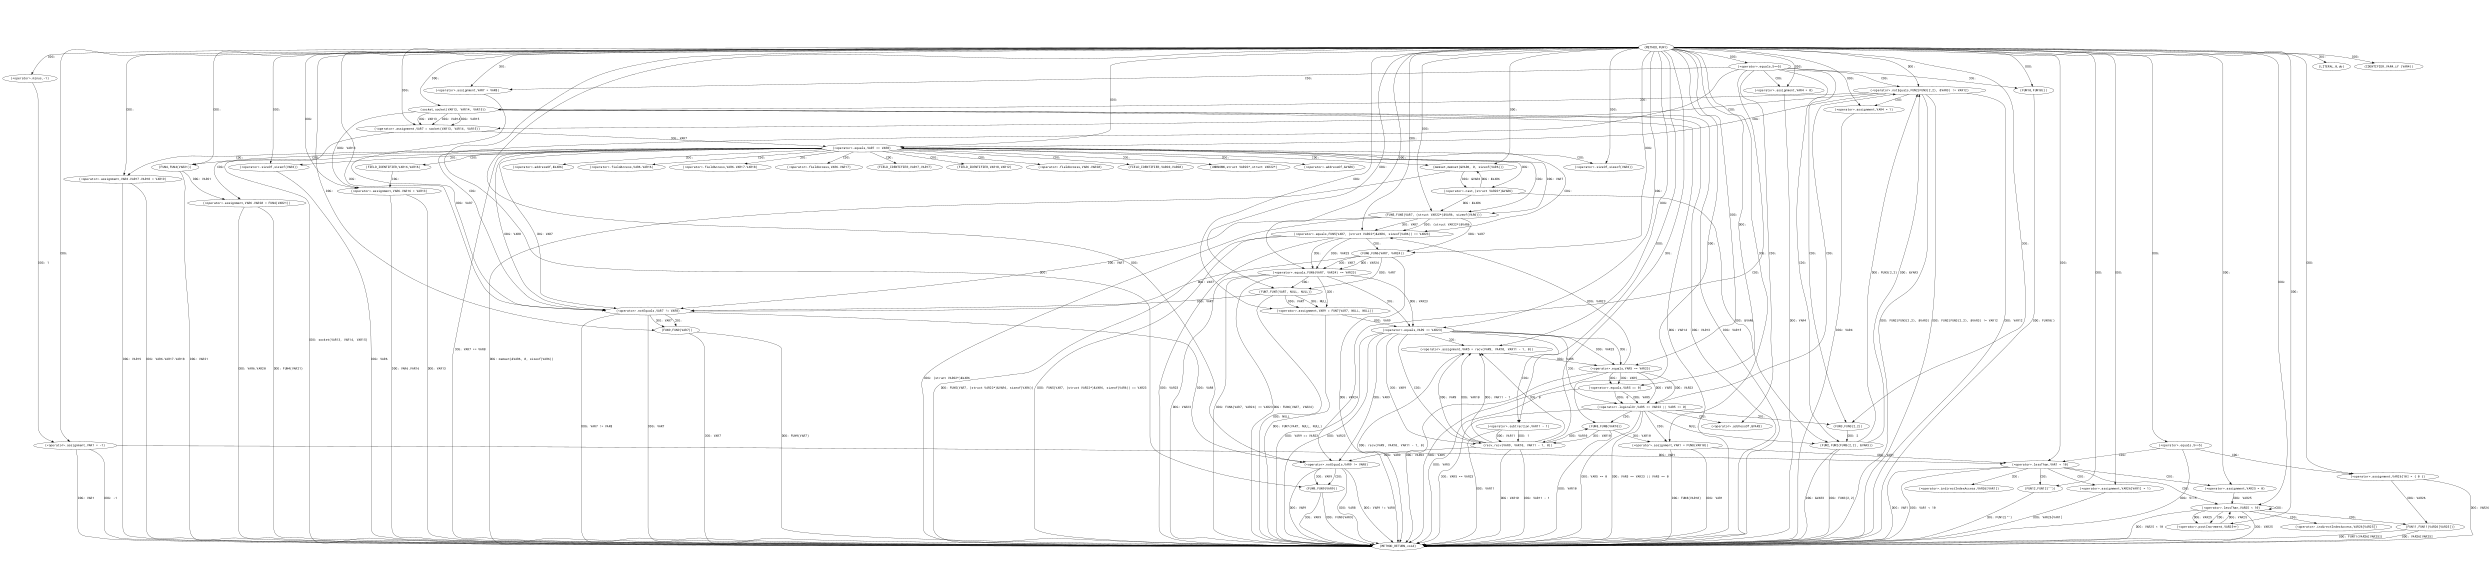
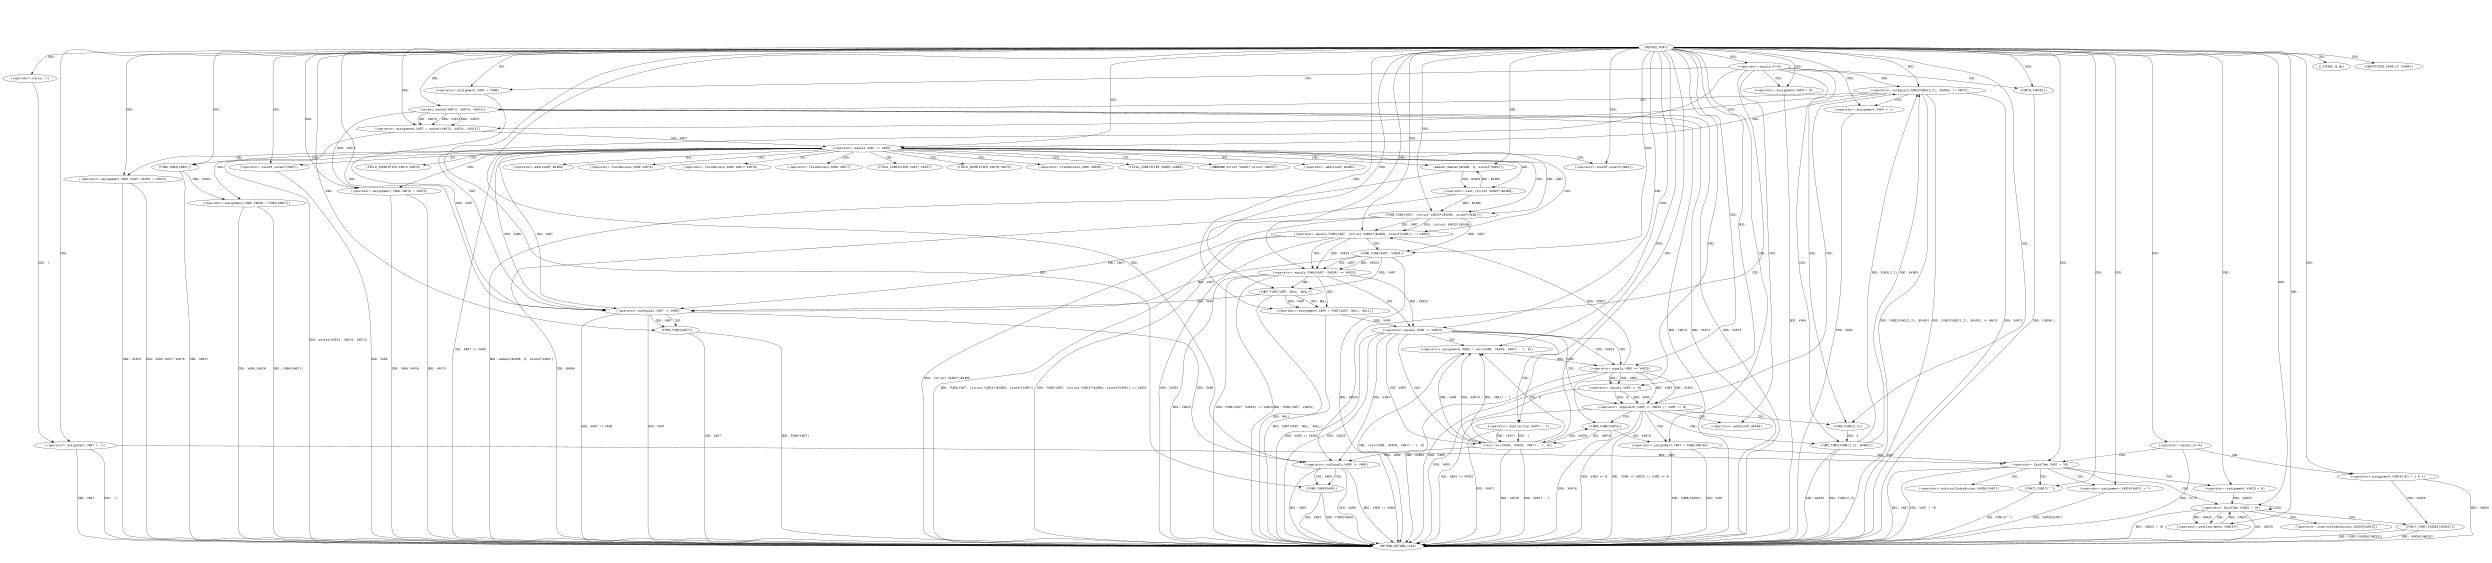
(391, 178) -> (609, 151)
(1720, 251) -> (543, 333)
(1695, 426) -> (1695, 426)
